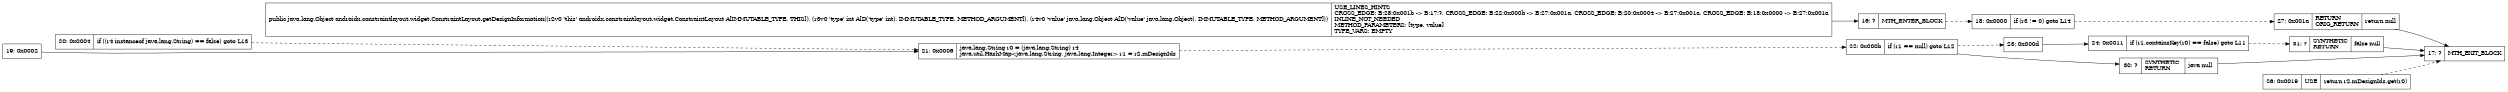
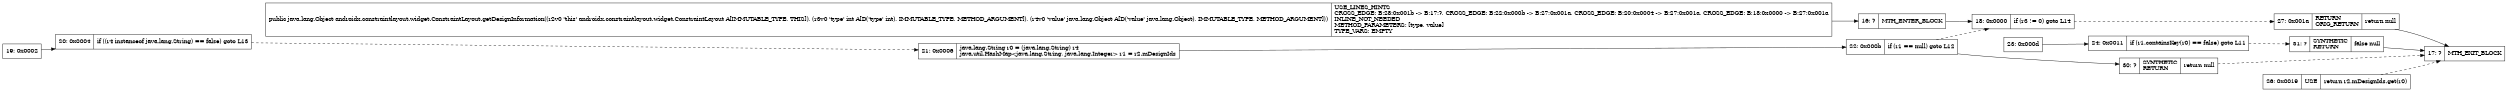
(1957, 21) -> (1957, 21)
(1979, 45) -> (1961, 35)
(1511, 49) -> (1511, 49)
(478, 52) -> (46, 50)
(2319, 60) -> (2319, 60)
(2200, 66) -> (2199, 66)
